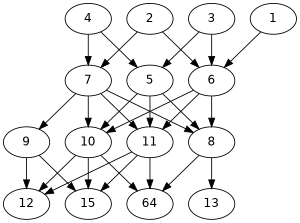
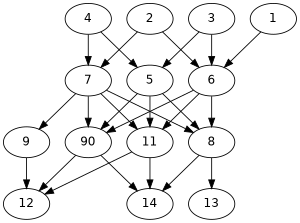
(88, 142) -> (88, 142)
(88, 204) -> none
(150, 204) -> (150, 204)
